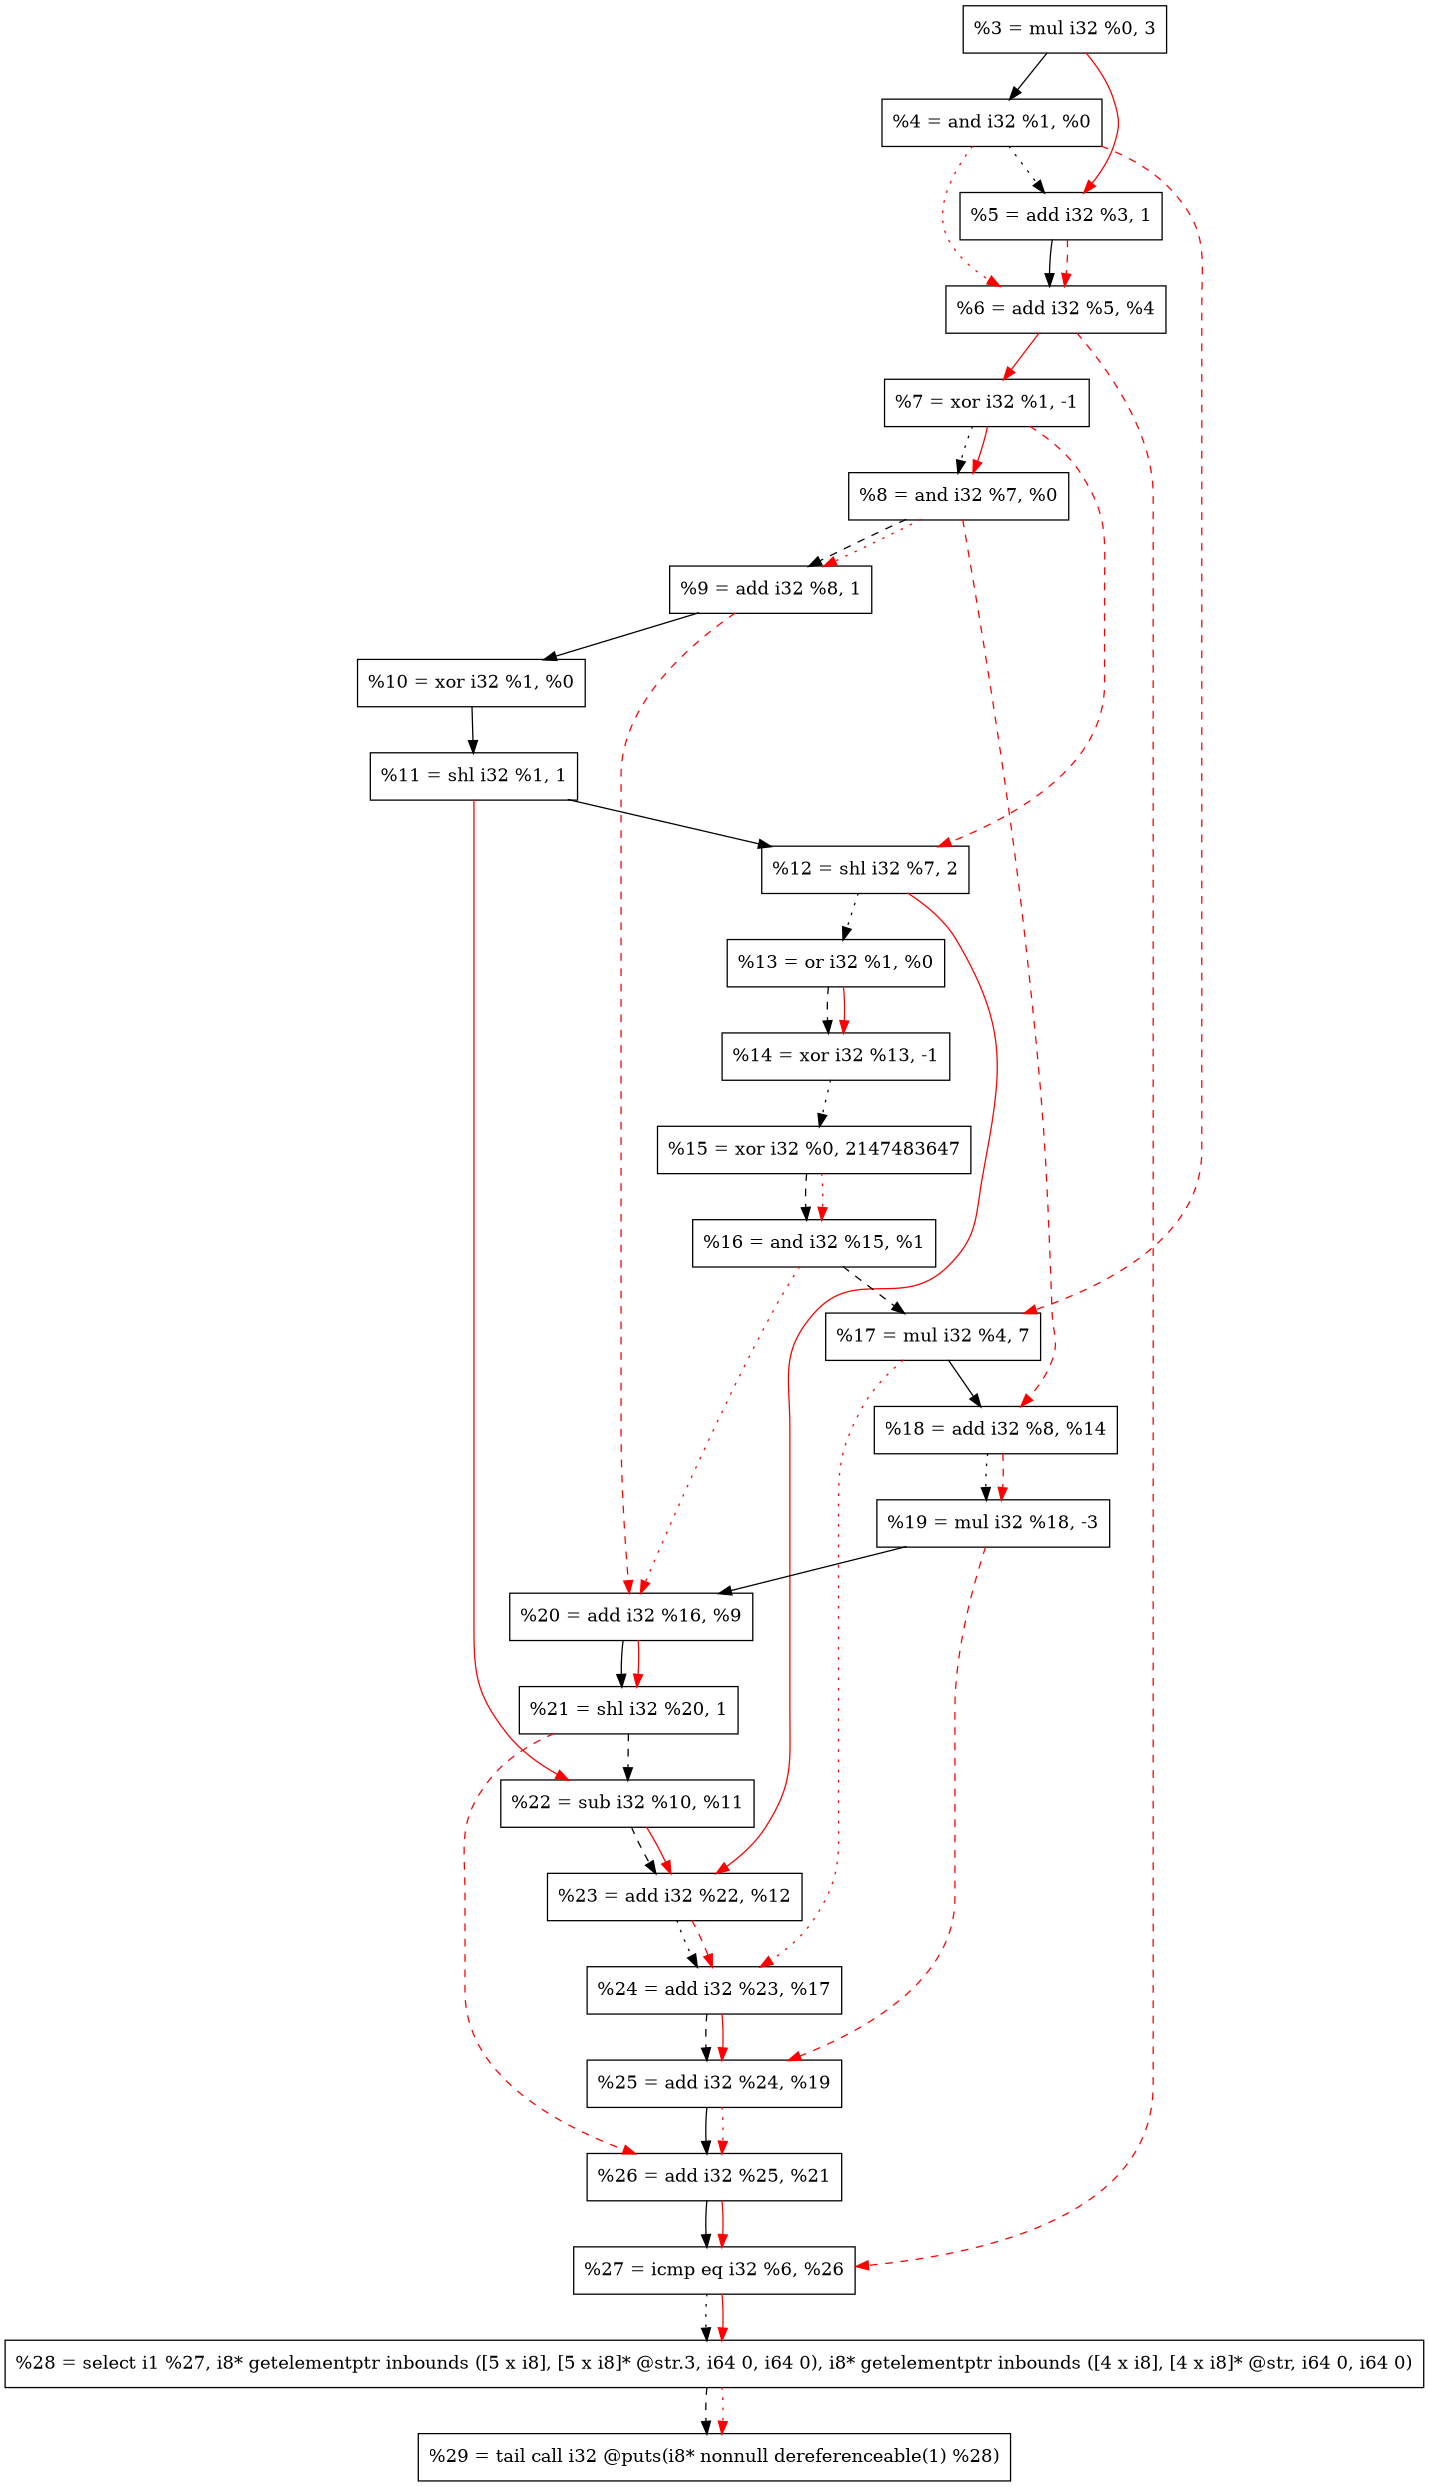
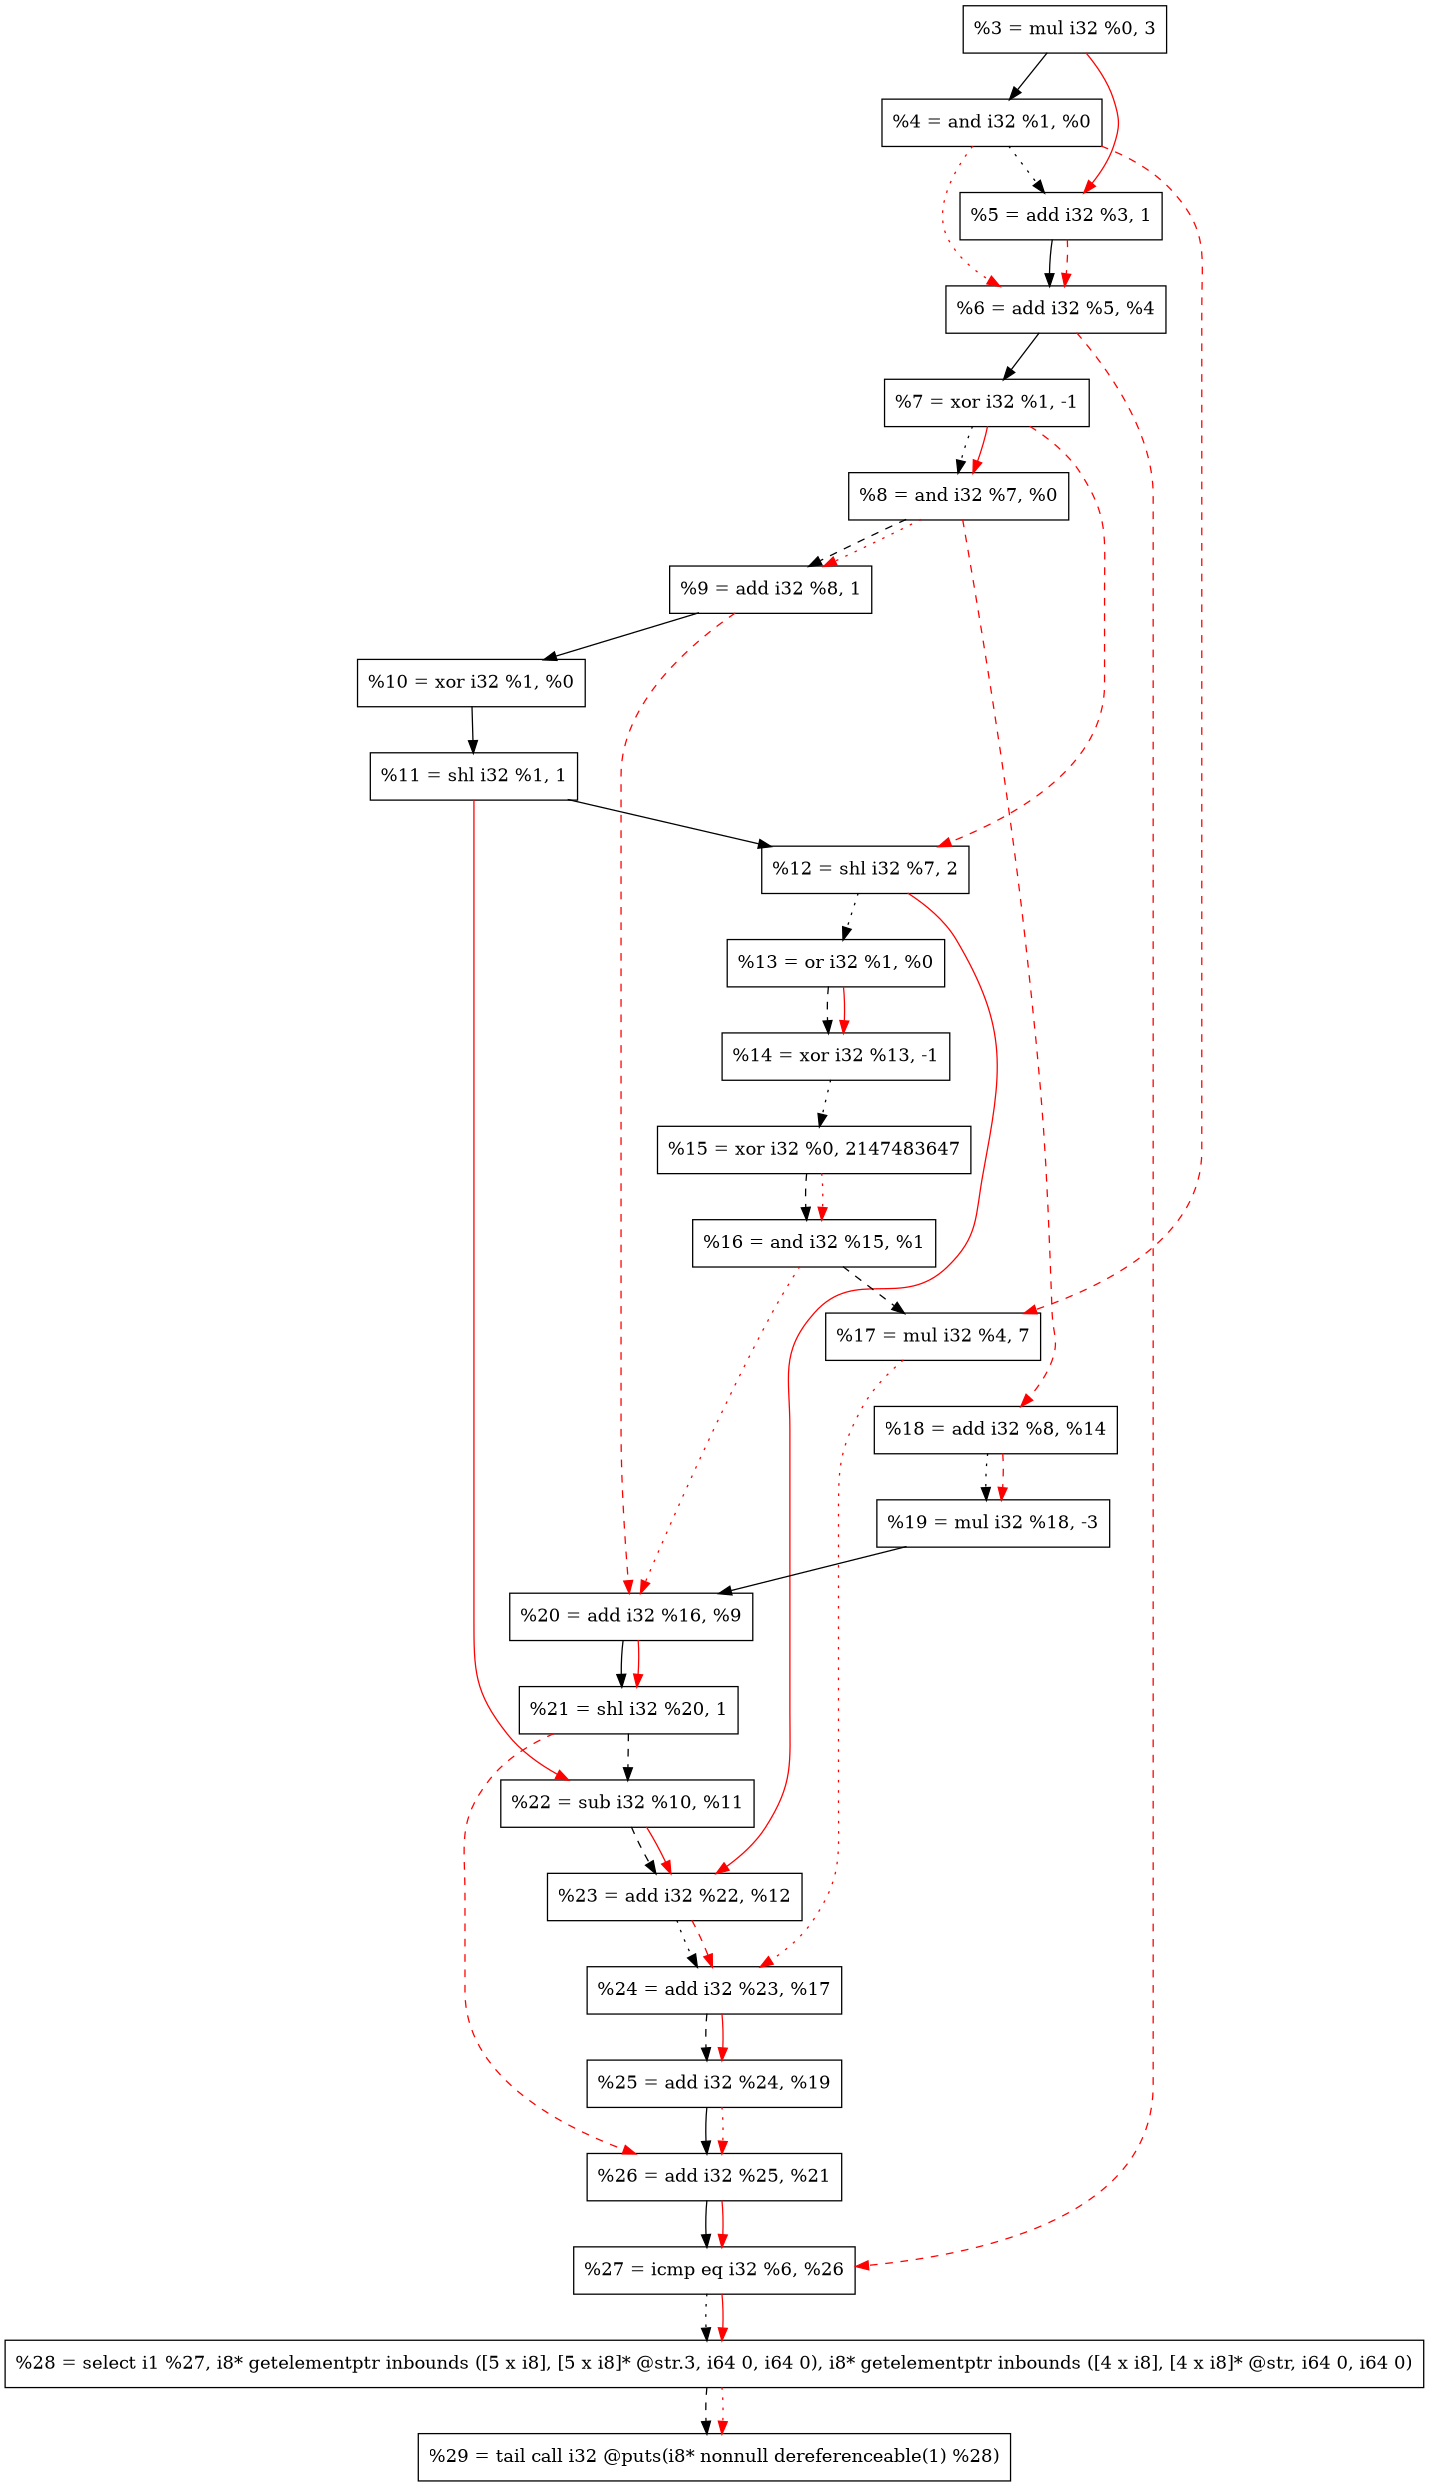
(1025, 351) -> (1025, 351)
(961, 1378) -> none
(955, 1838) -> none
